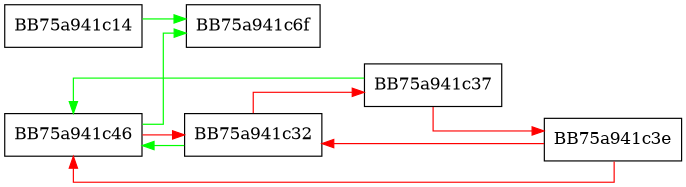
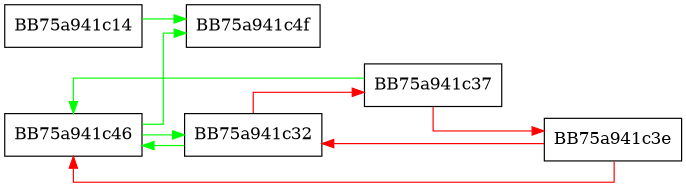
(253, 26) -> (253, 26)
(157, 135) -> (157, 135)
